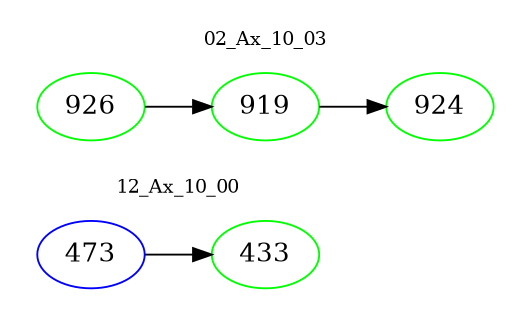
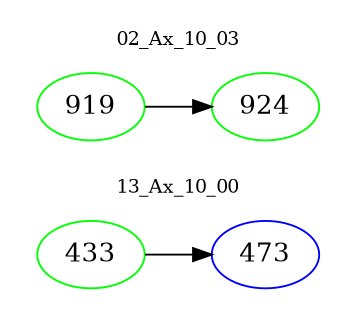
(91, 107) -> none
(178, 188) -> (178, 188)
(169, 255) -> (169, 255)
